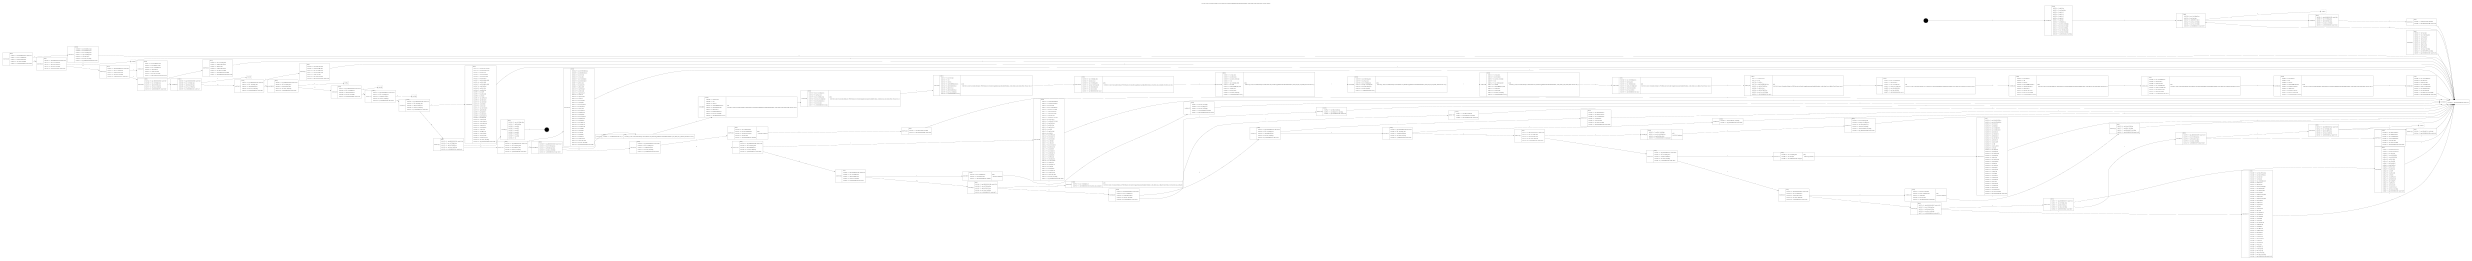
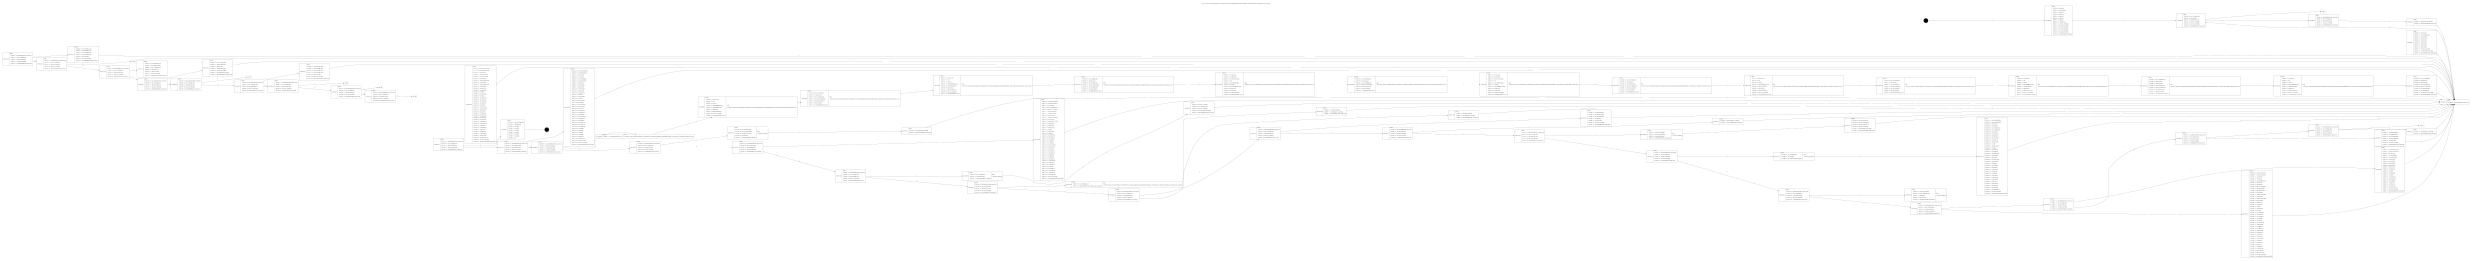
(414, 105) -> none
(2125, 129) -> none
